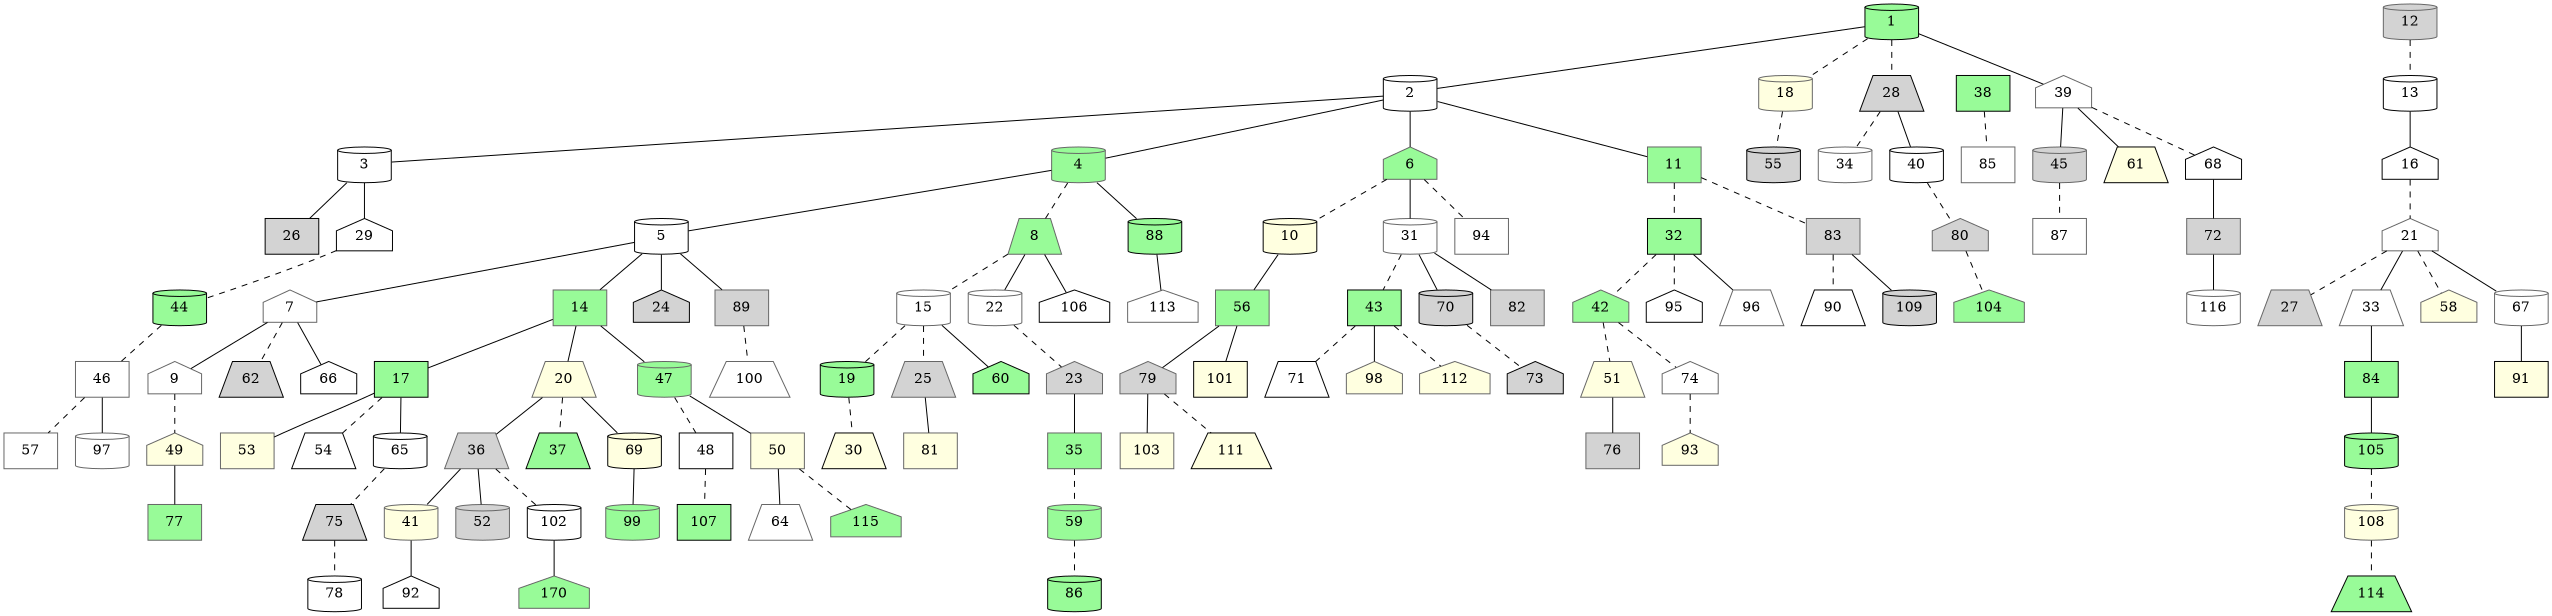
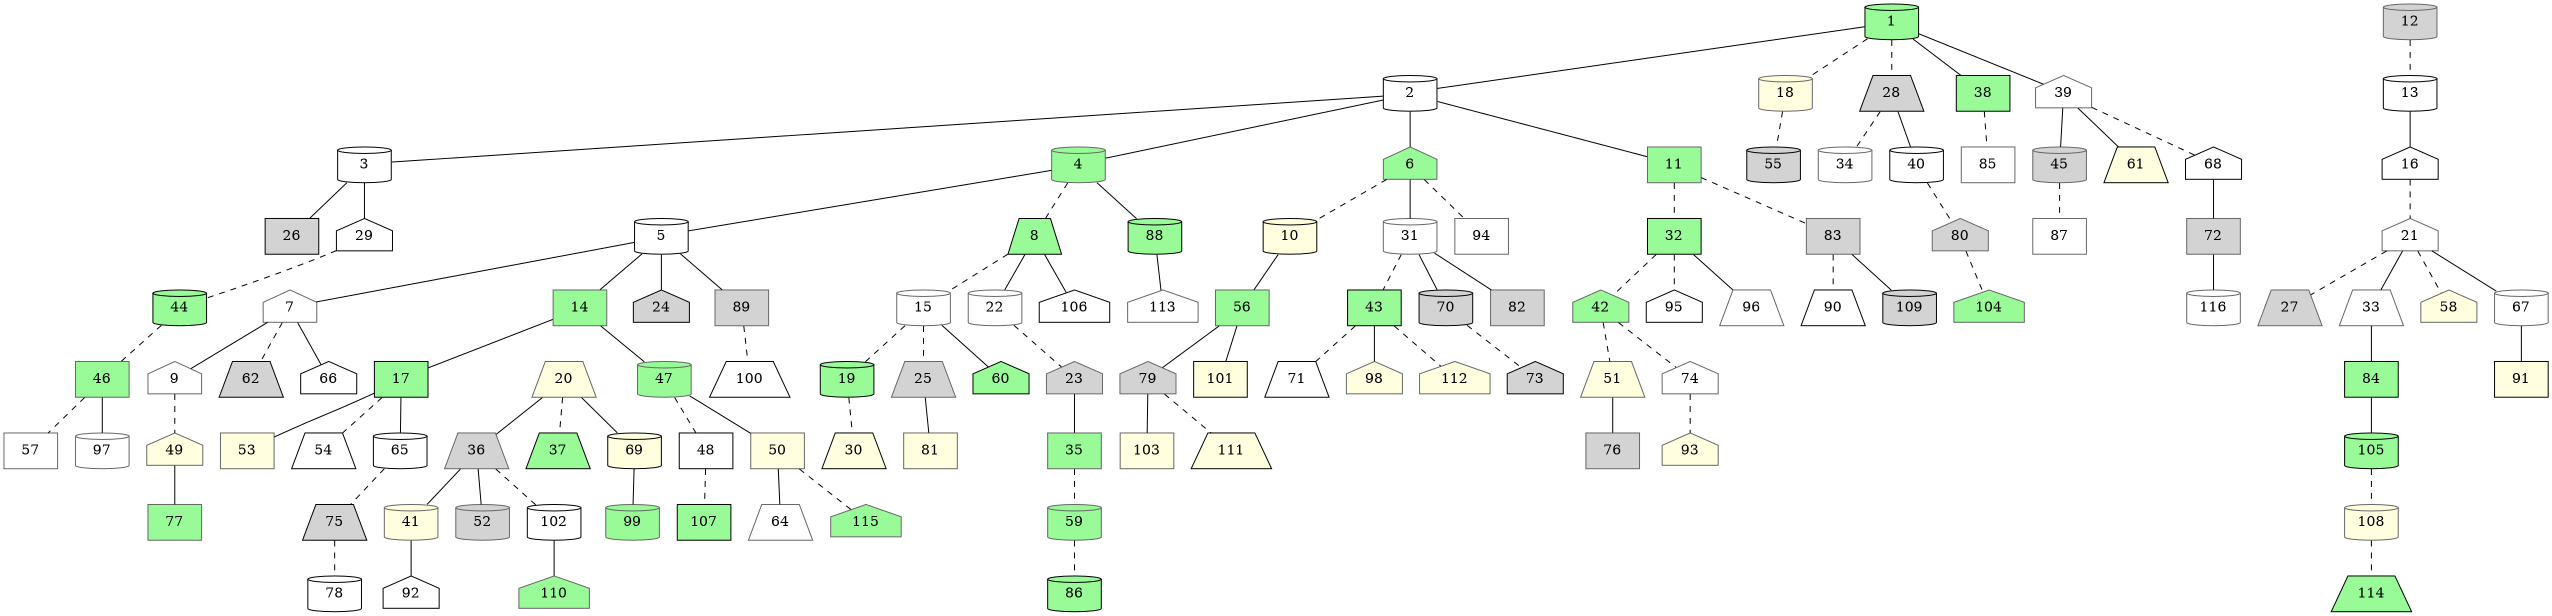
none -> (1937, 57)
(1035, 236) -> (1035, 236)
(572, 344) -> none
(102, 379) -> (102, 379)
(750, 379) -> (750, 379)
(554, 594) -> (554, 594)
